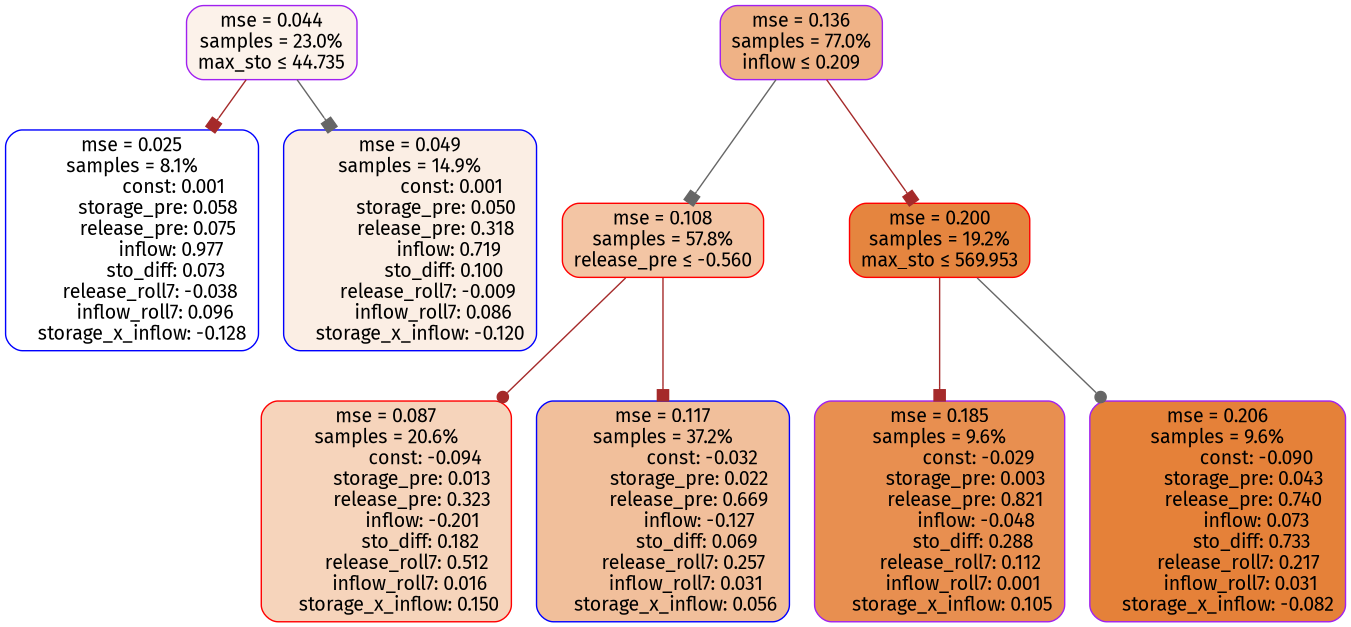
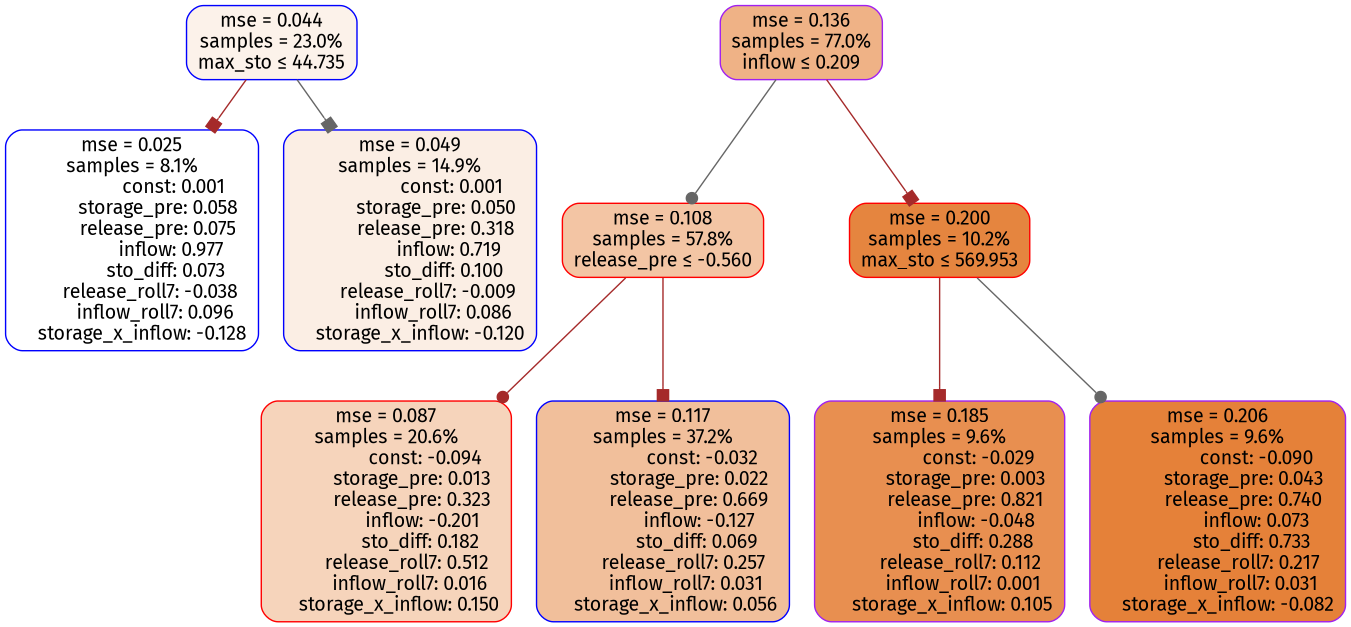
(272, 43) -> (272, 43)
(736, 135) -> (736, 137)
(940, 240) -> (940, 240)
